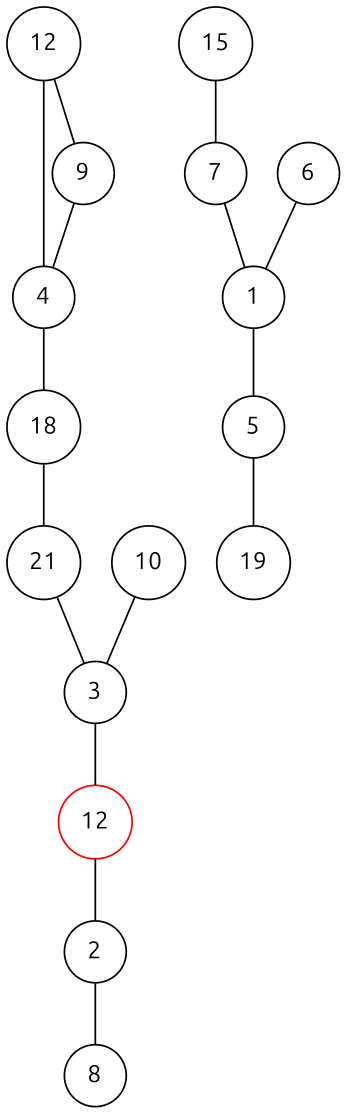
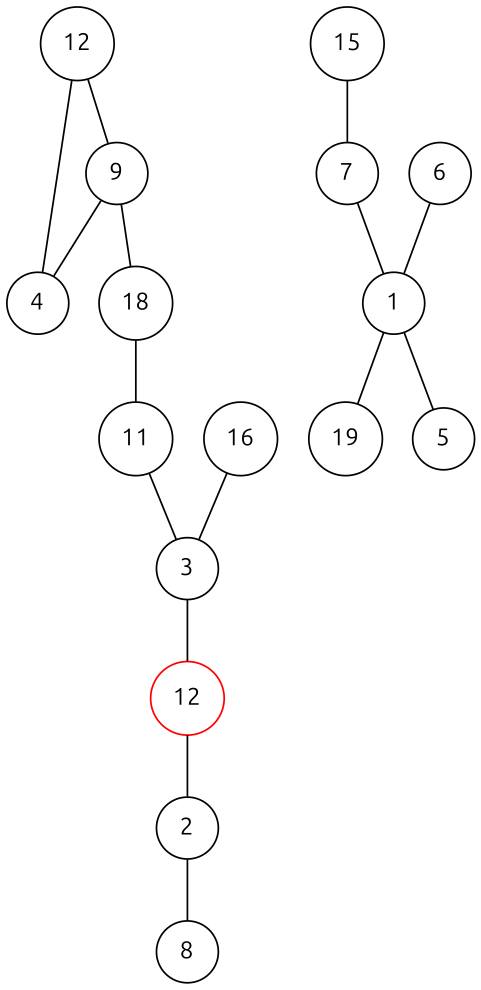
(44, 359) -> (126, 236)
(254, 492) -> (371, 368)
(44, 563) -> (136, 439)
(149, 563) -> (241, 439)
